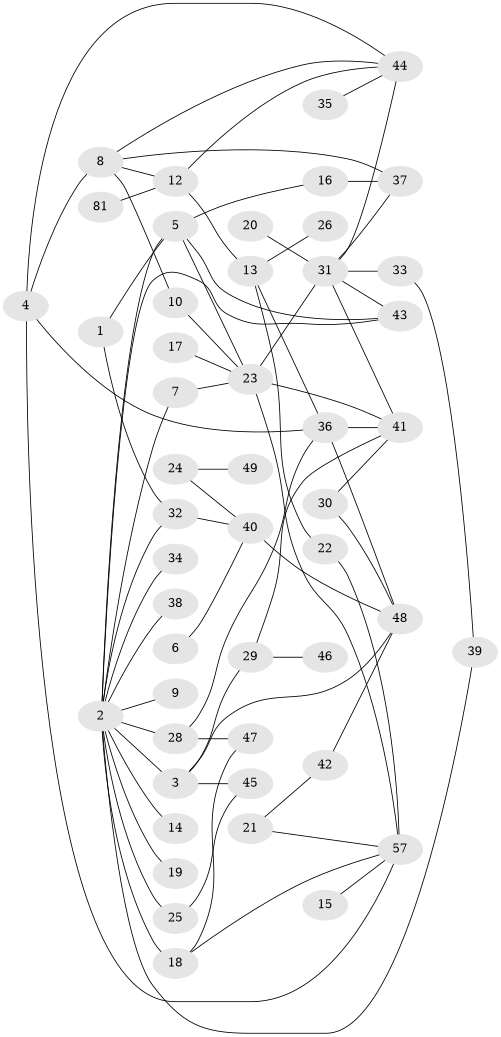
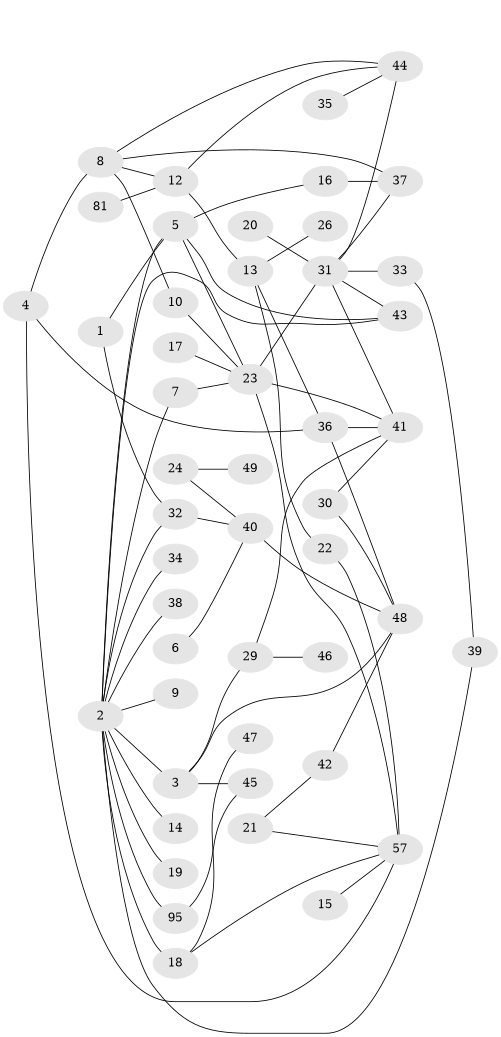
(115, 26) -> none
(176, 739) -> none
(176, 918) -> (176, 918)
